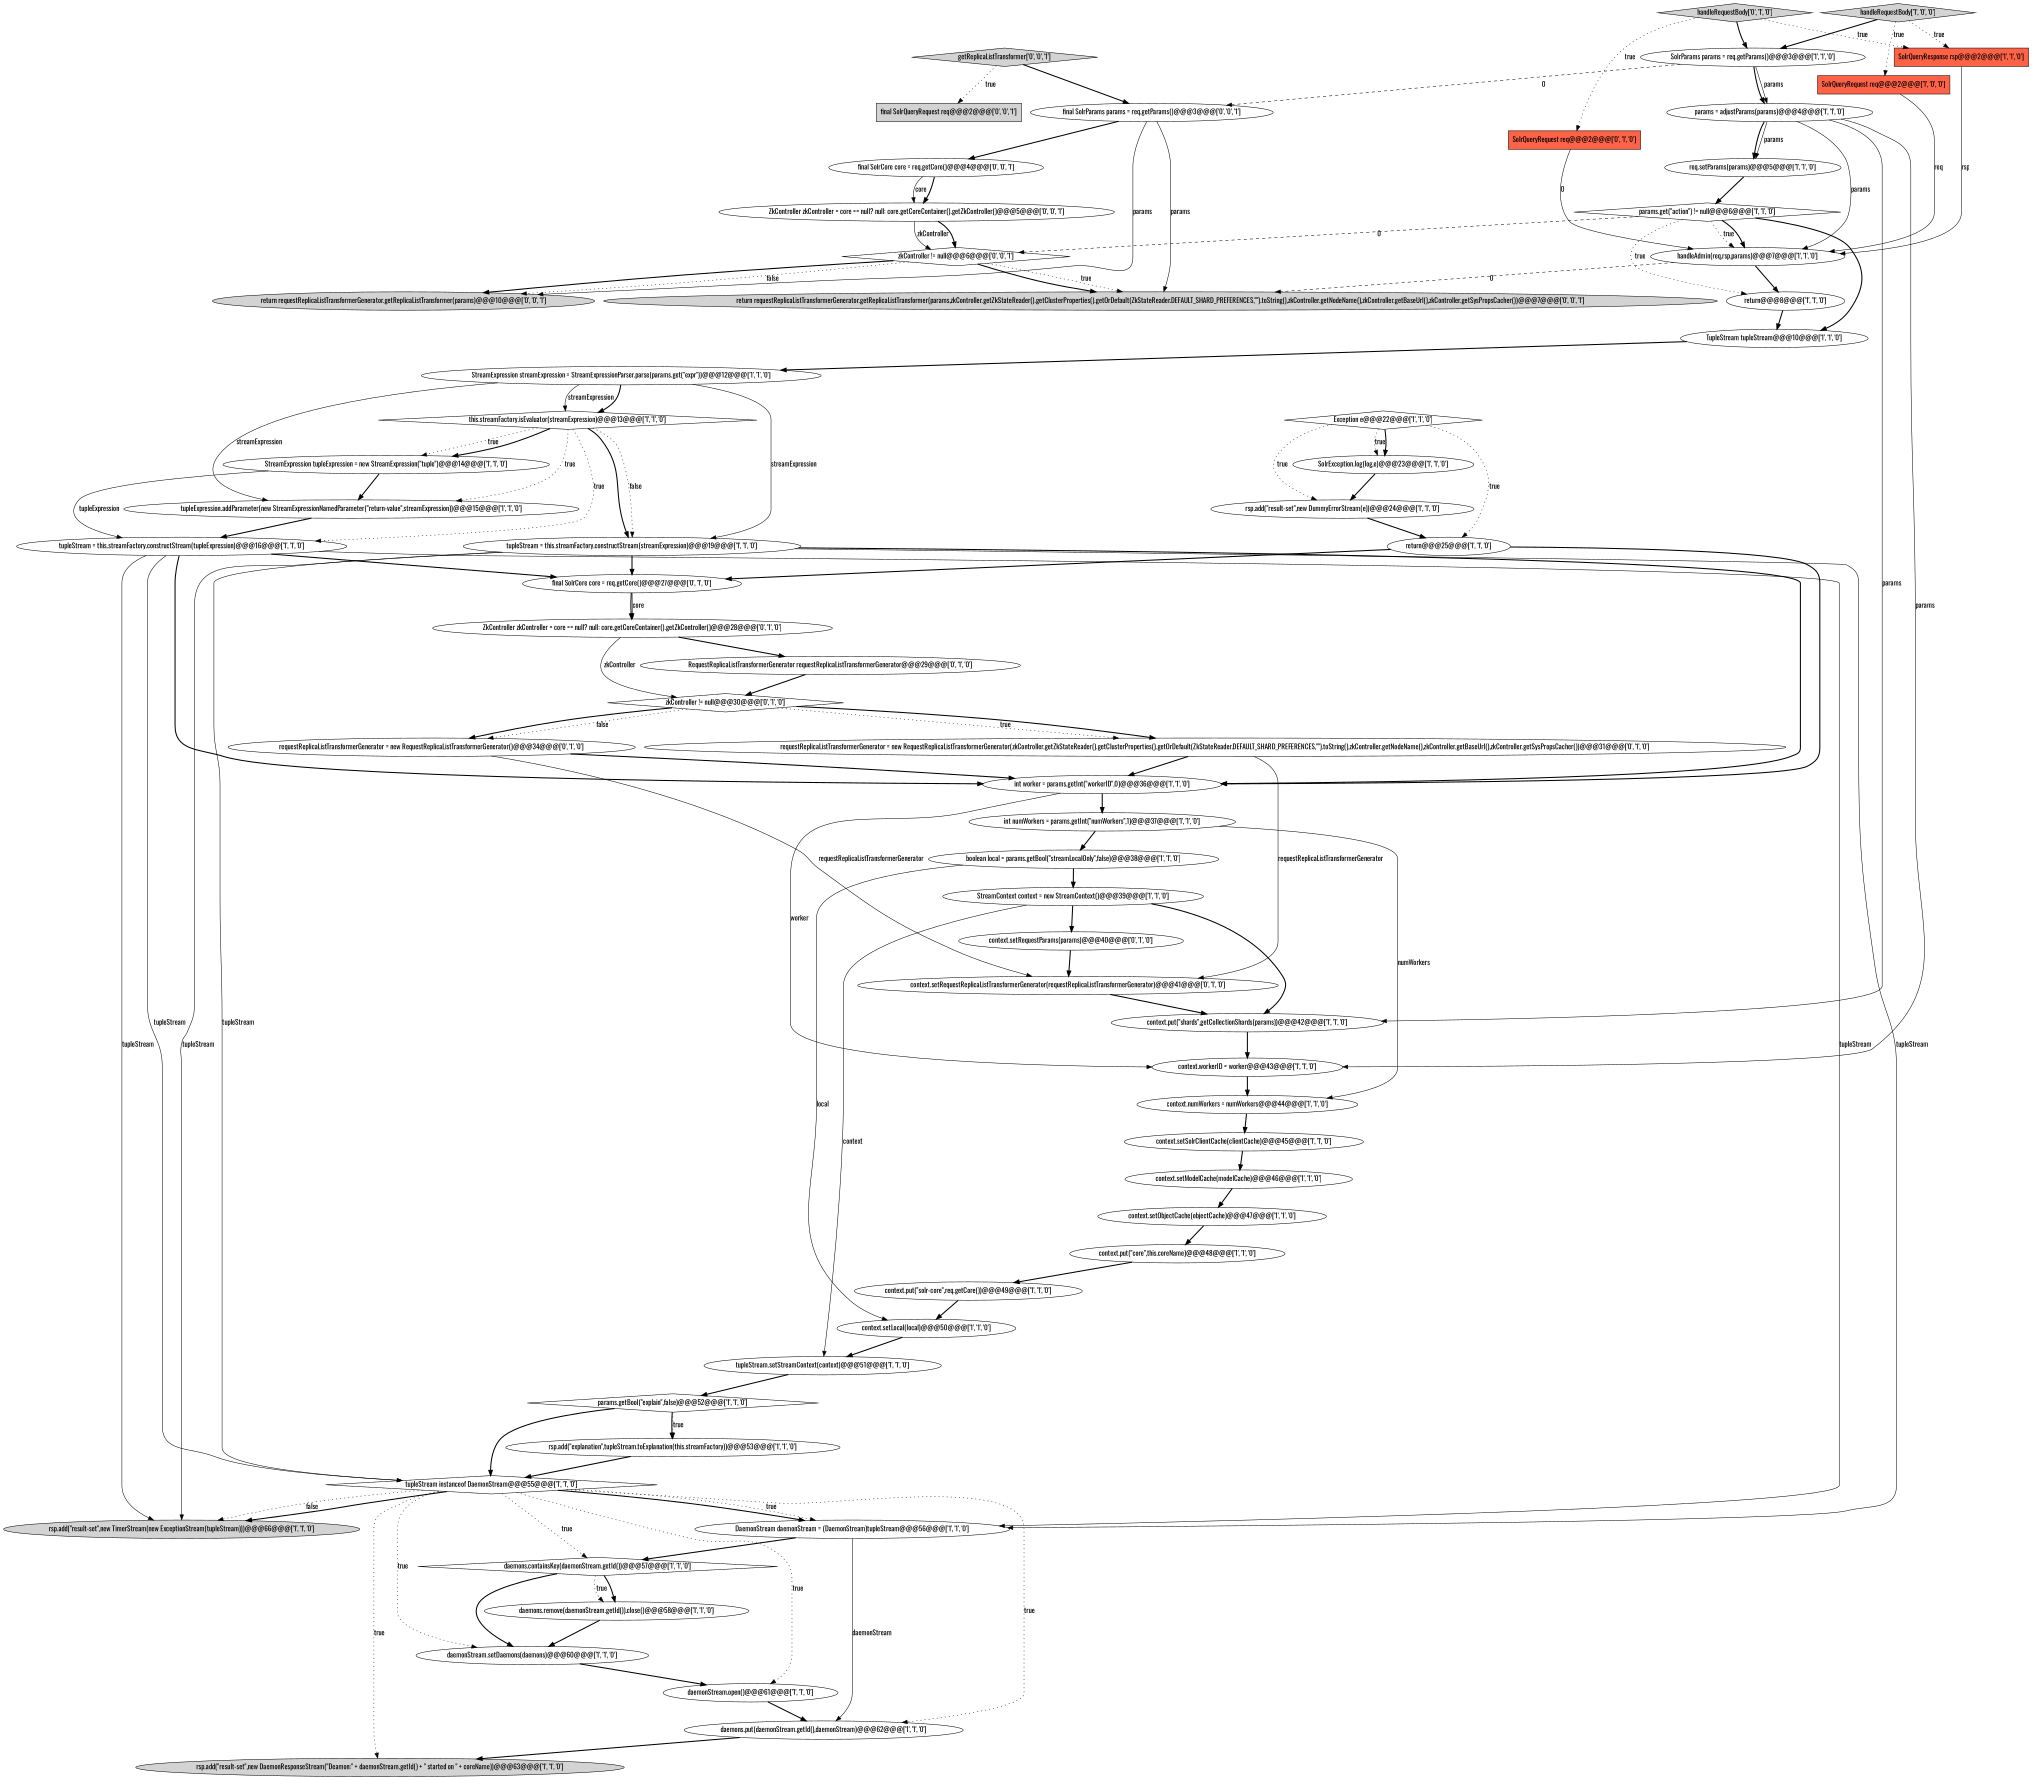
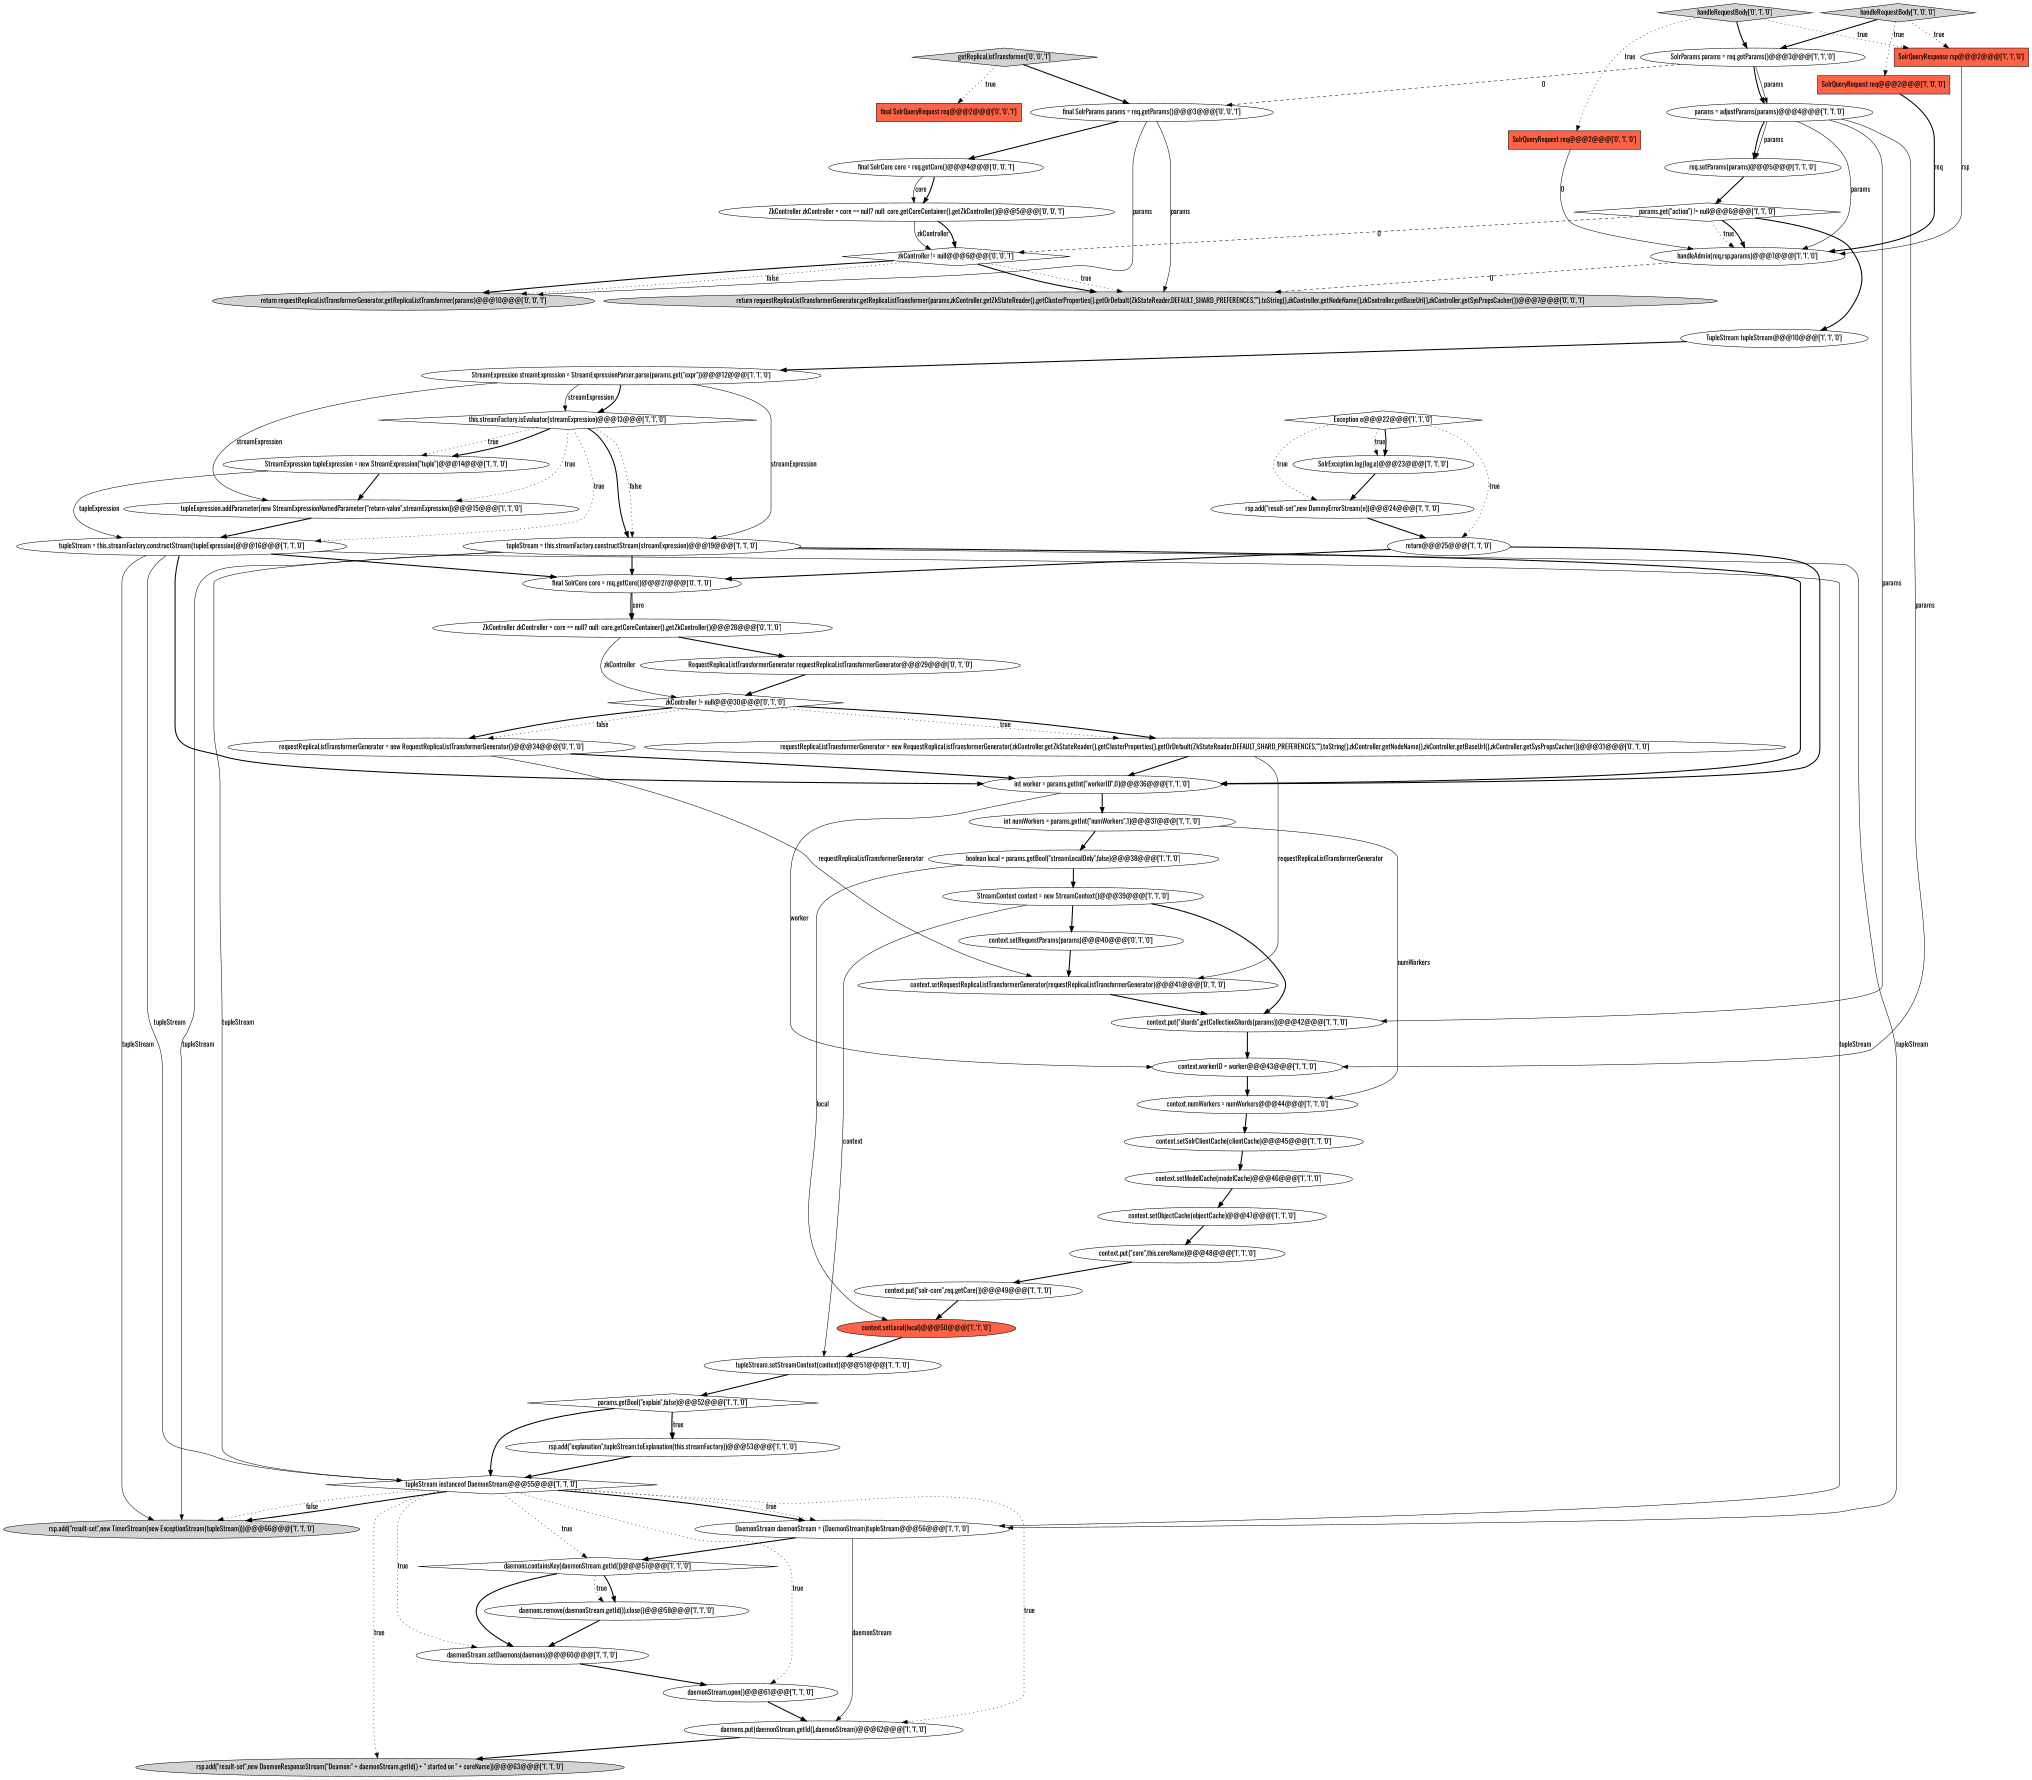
(949, 112) -> (949, 112)
(1934, 203) -> (1934, 203)
(1786, 301) -> none
(926, 1328) -> (926, 1328)
